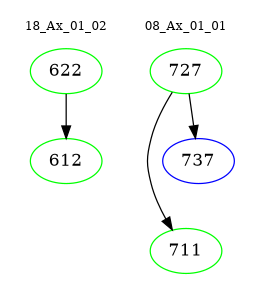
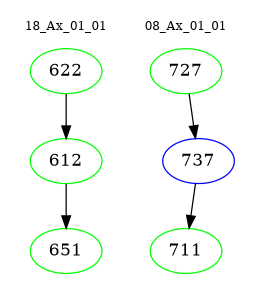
(66, 27) -> (66, 27)
(148, 155) -> (193, 200)
none -> (66, 251)
